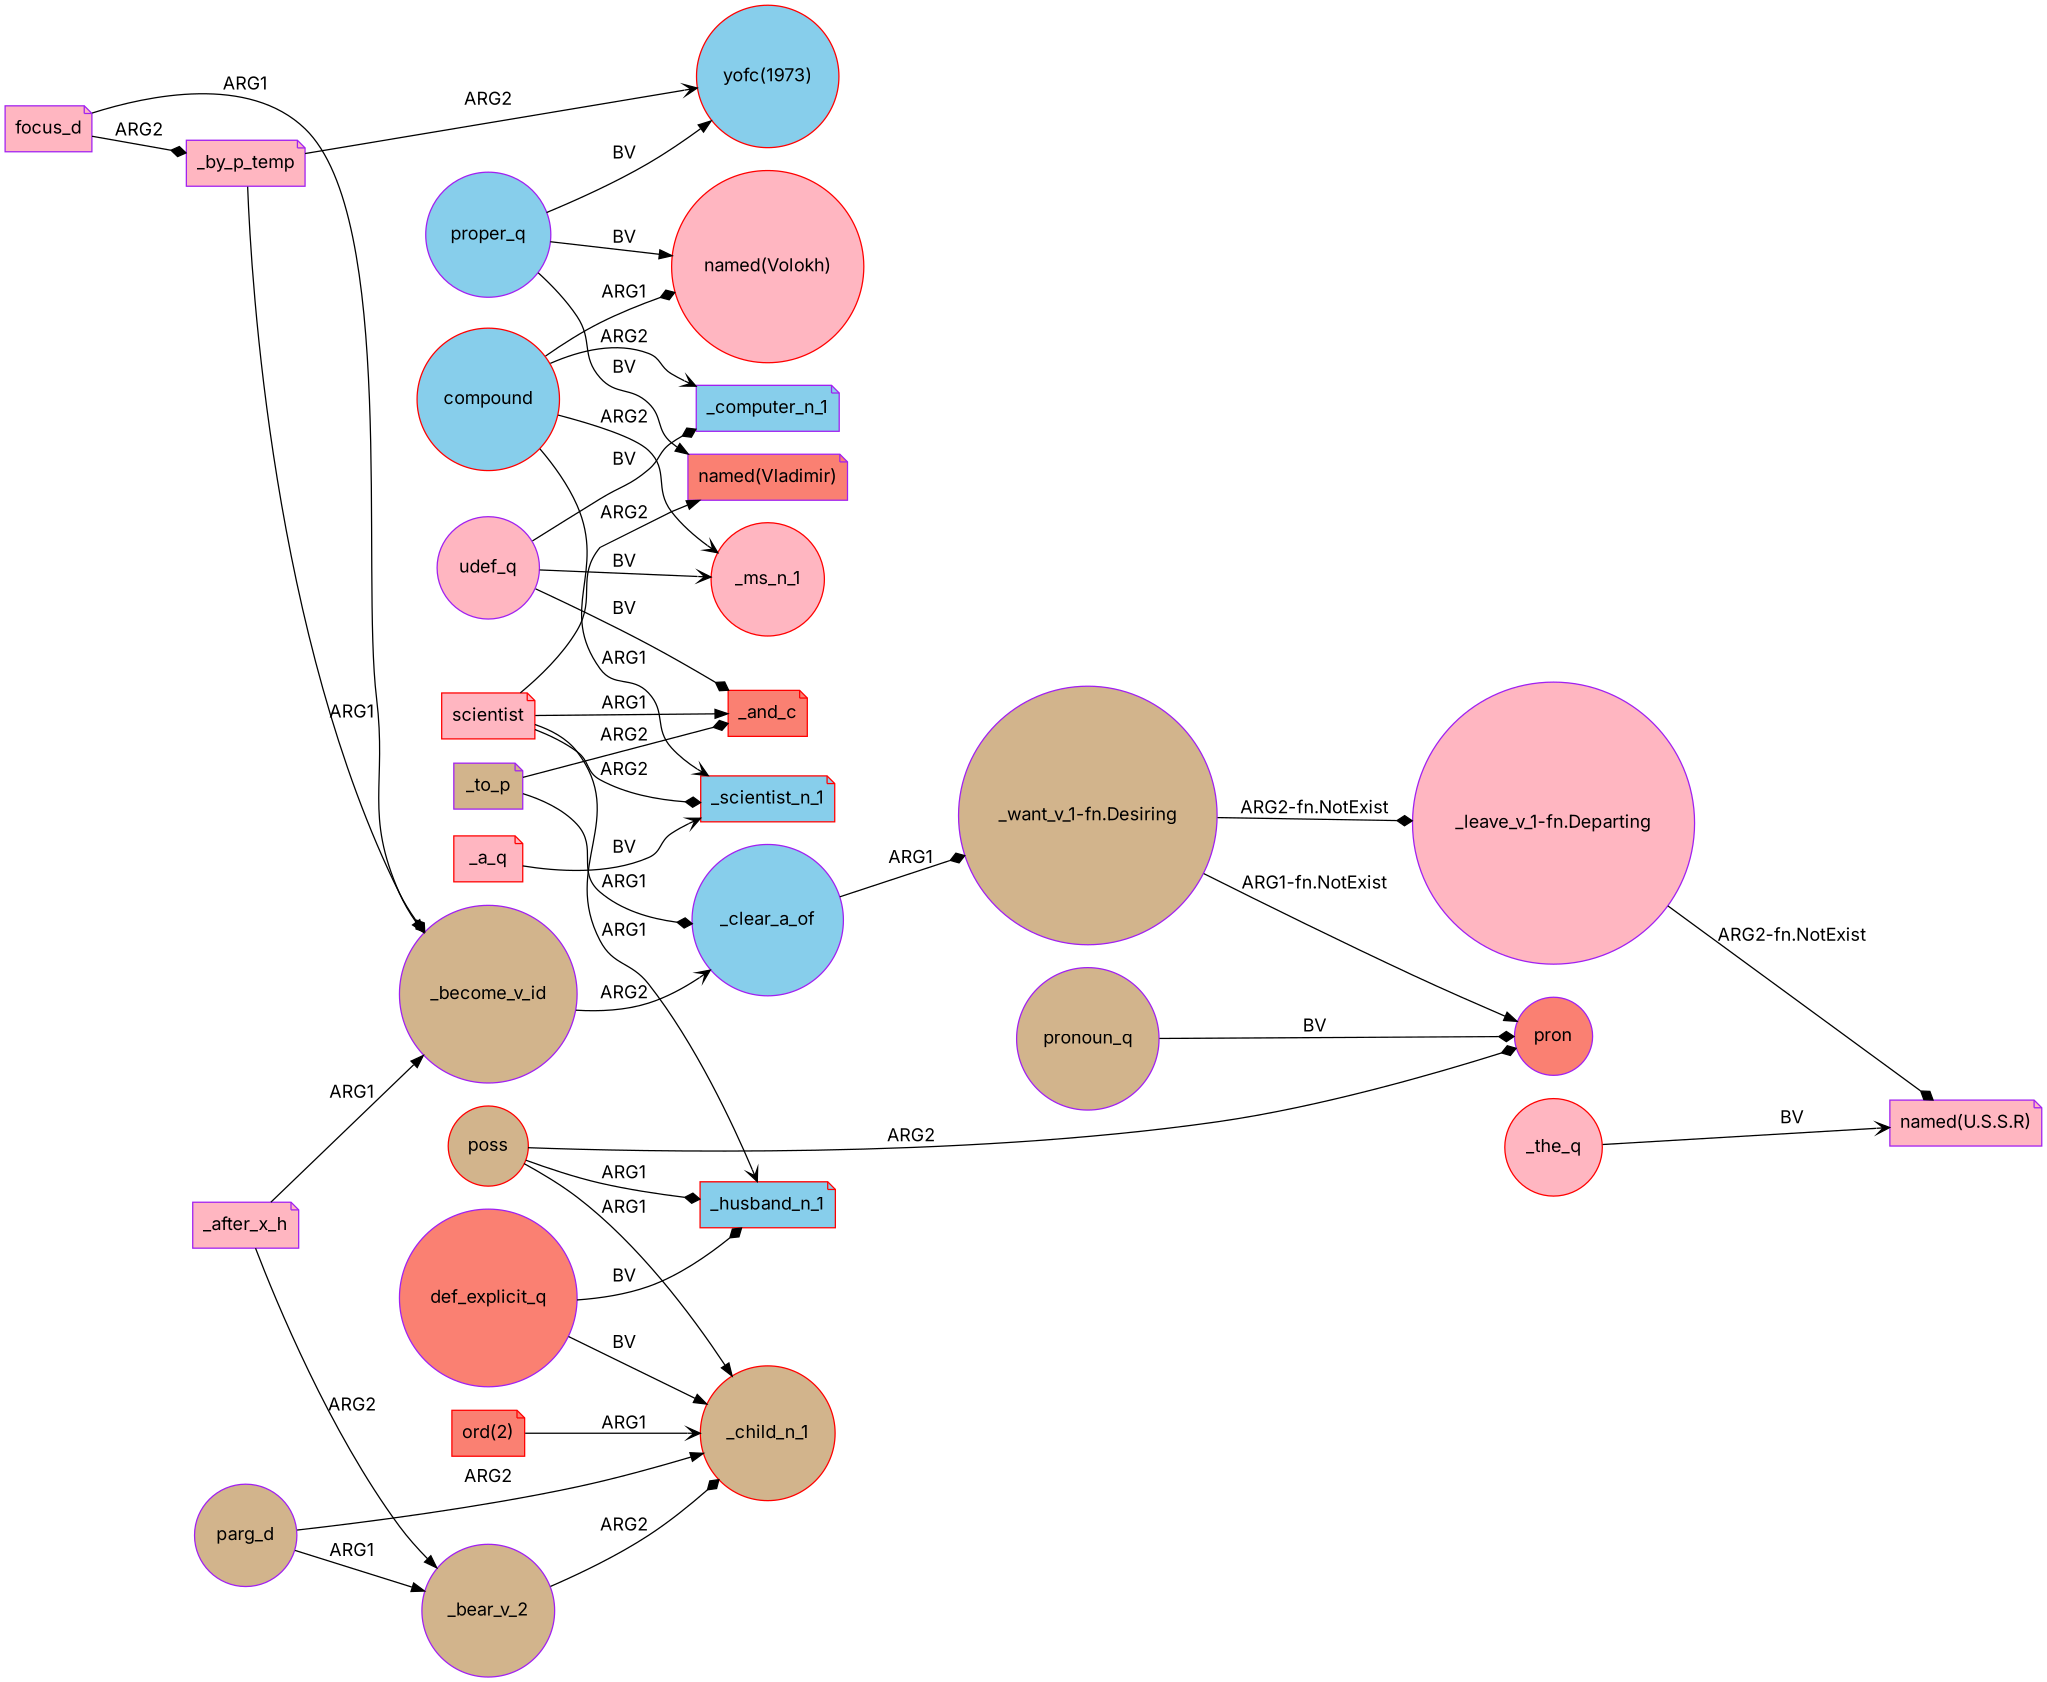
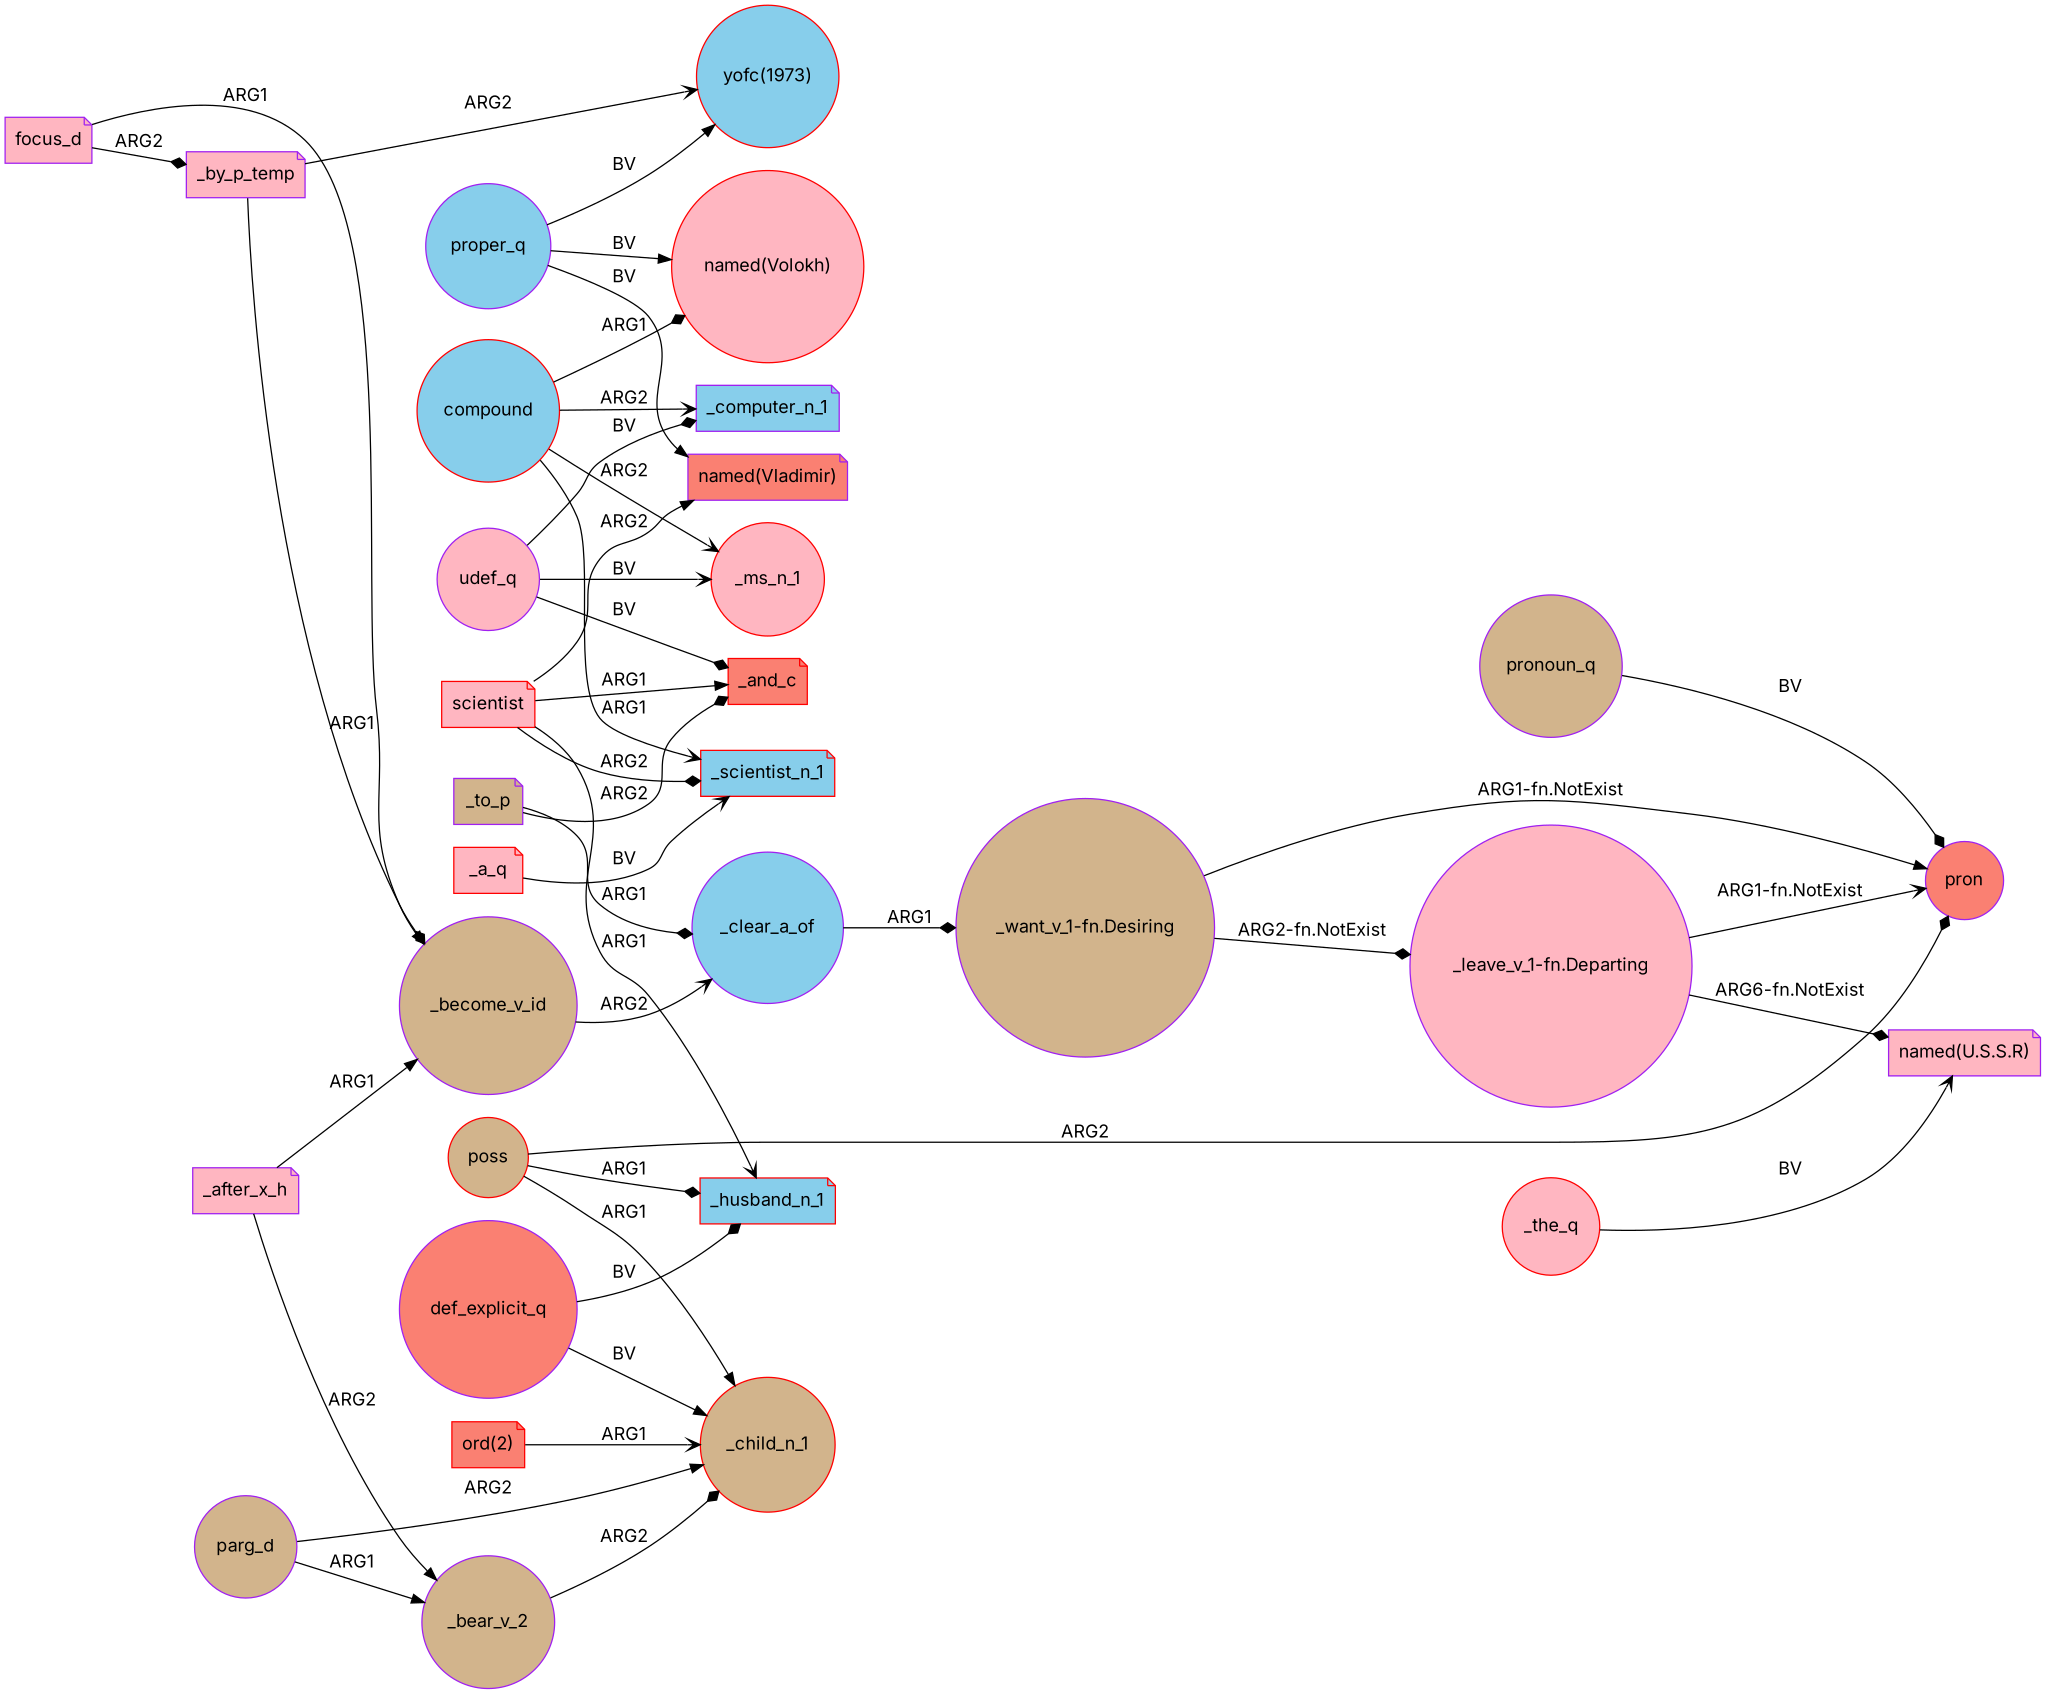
none -> (1801, 914)
(1792, 936) -> (1790, 991)
